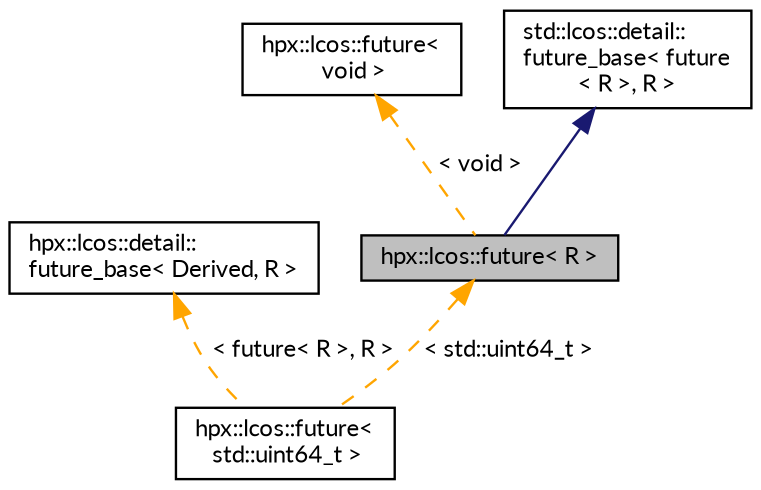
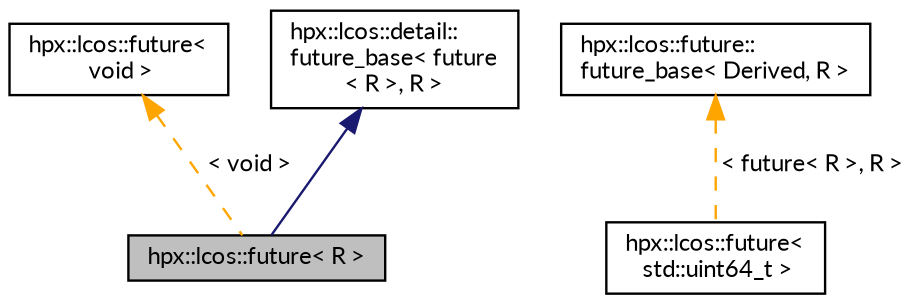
(628, 59) -> (395, 59)
(164, 258) -> (716, 59)
(402, 357) -> none
